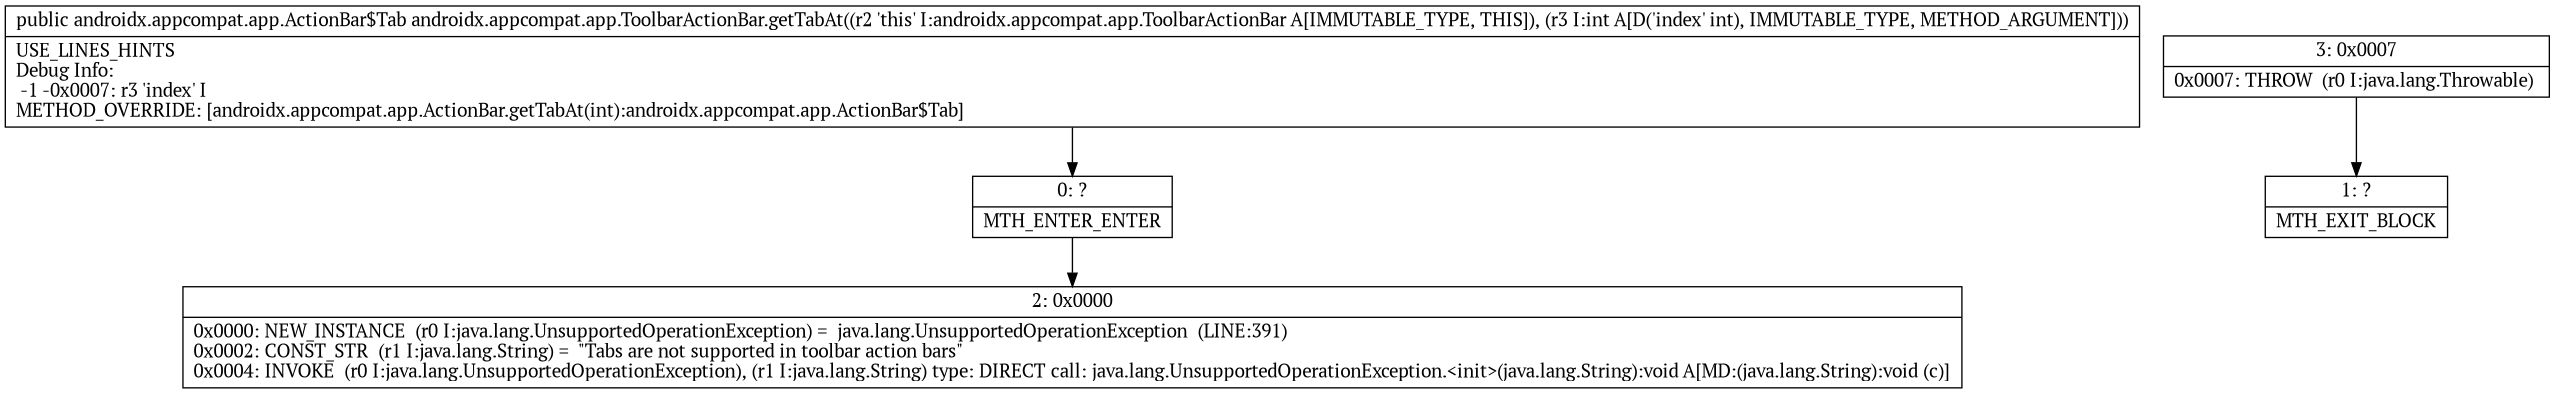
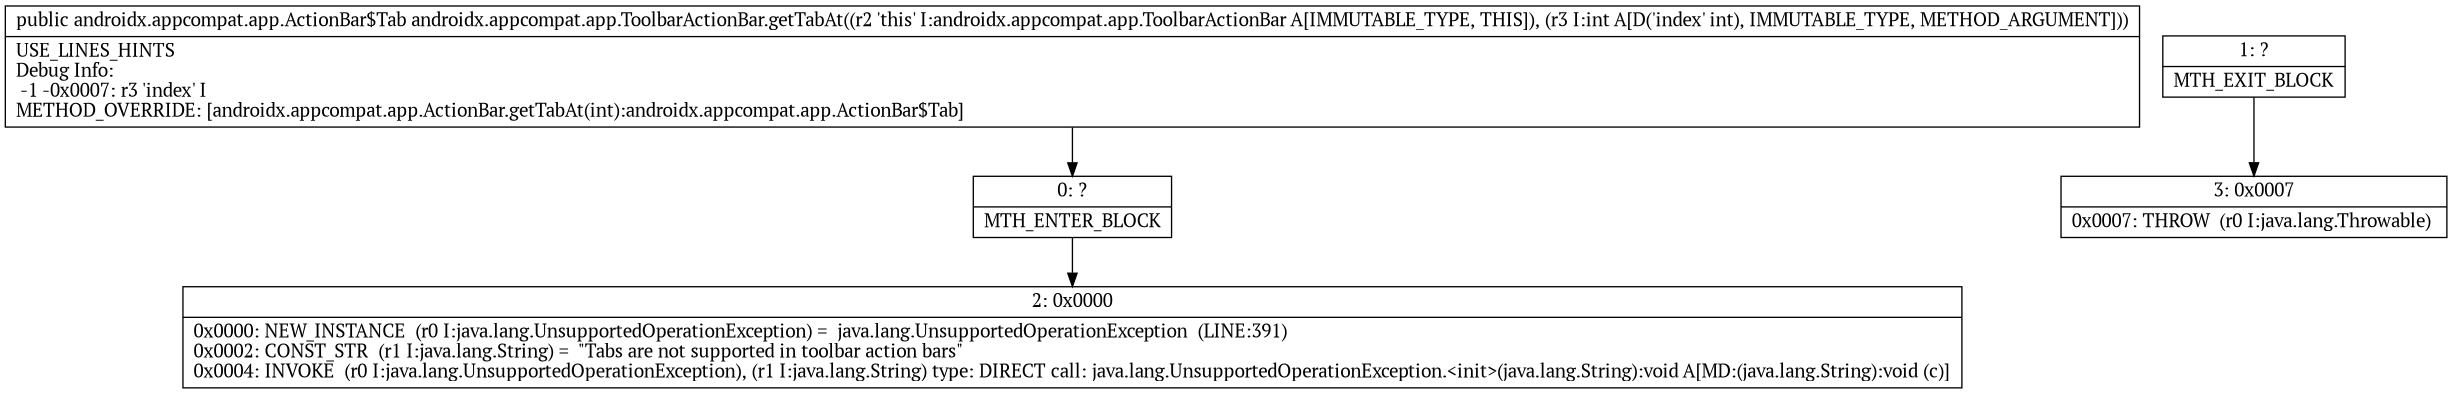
(2356, 130) -> (2254, 130)
(1072, 222) -> (1072, 222)
